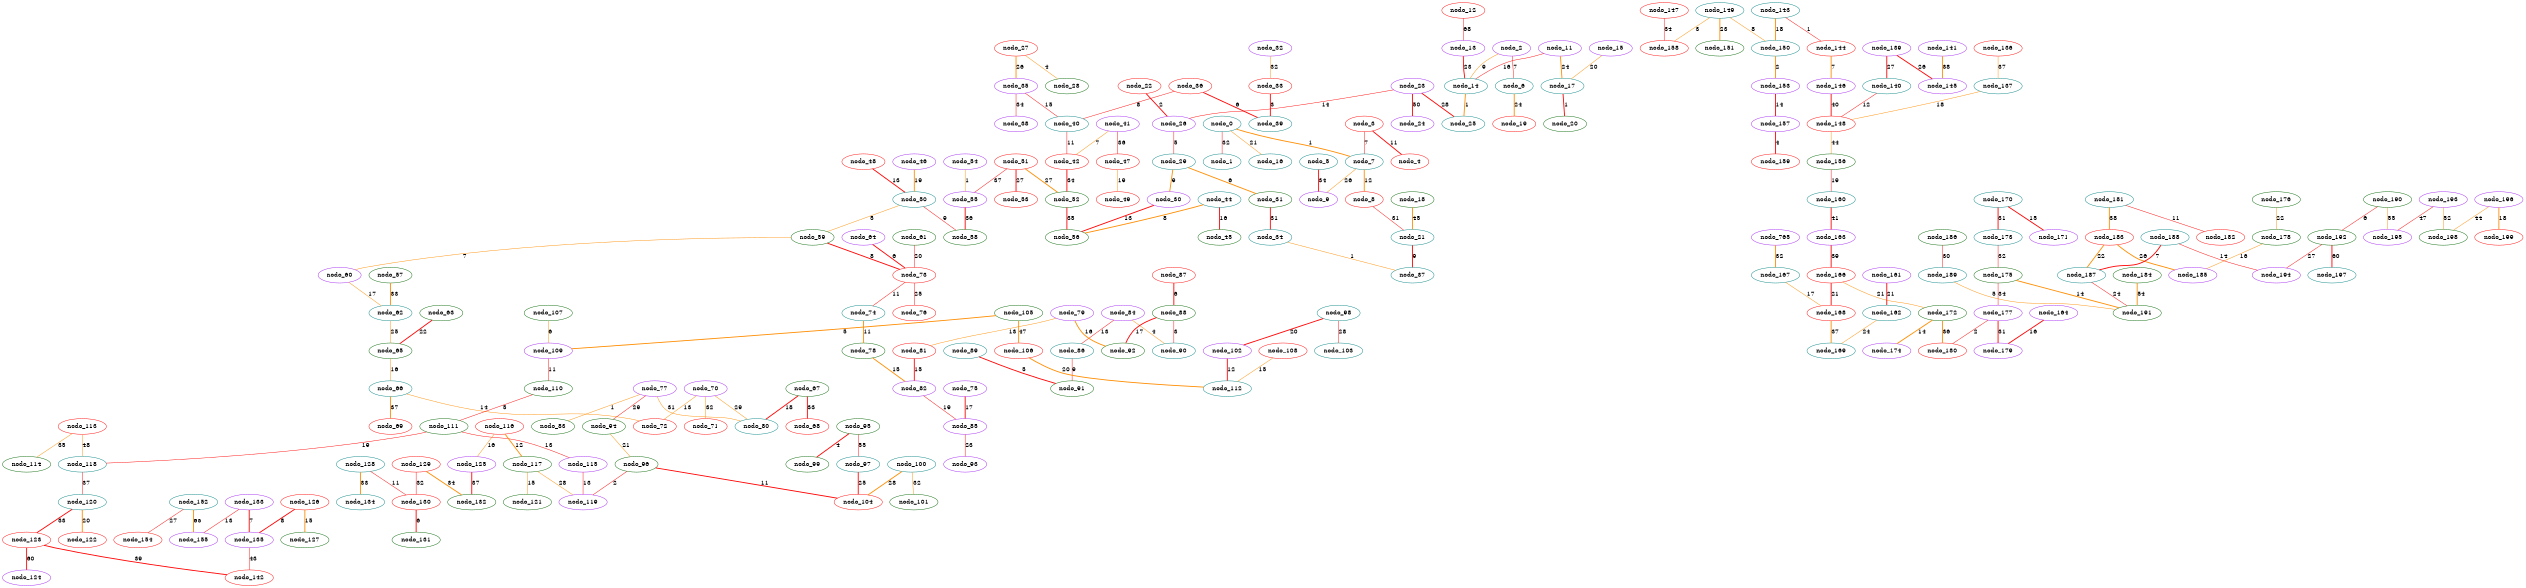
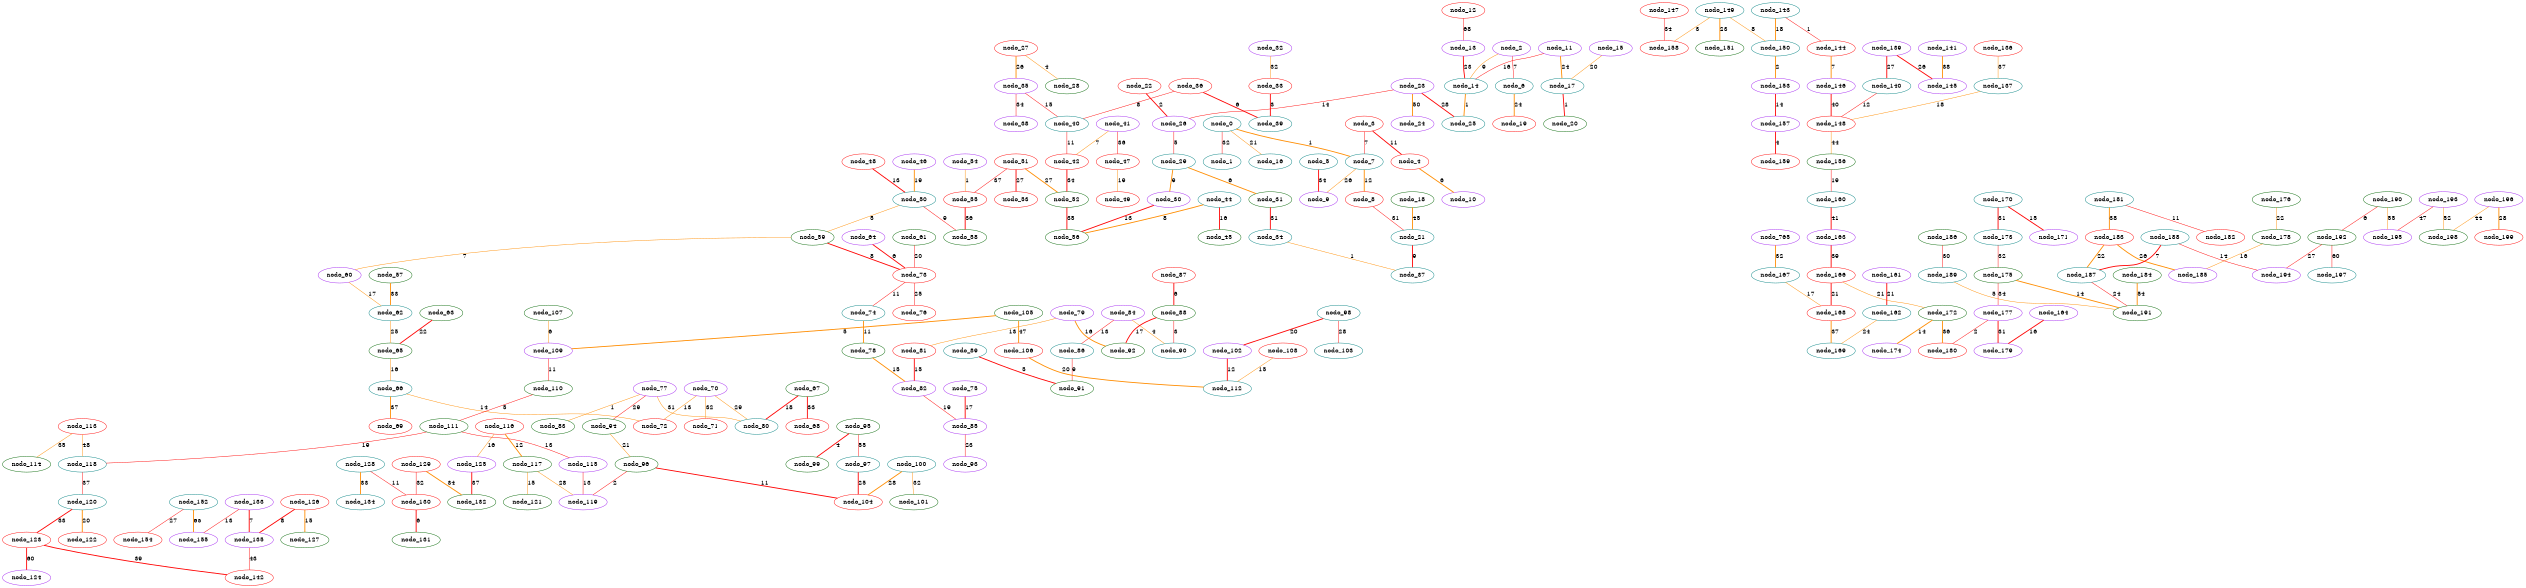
(1412, 105) -> (1412, 105)
(965, 200) -> (965, 200)
none -> (1463, 200)
(2503, 218) -> (2503, 218)
(2332, 256) -> (2332, 256)
